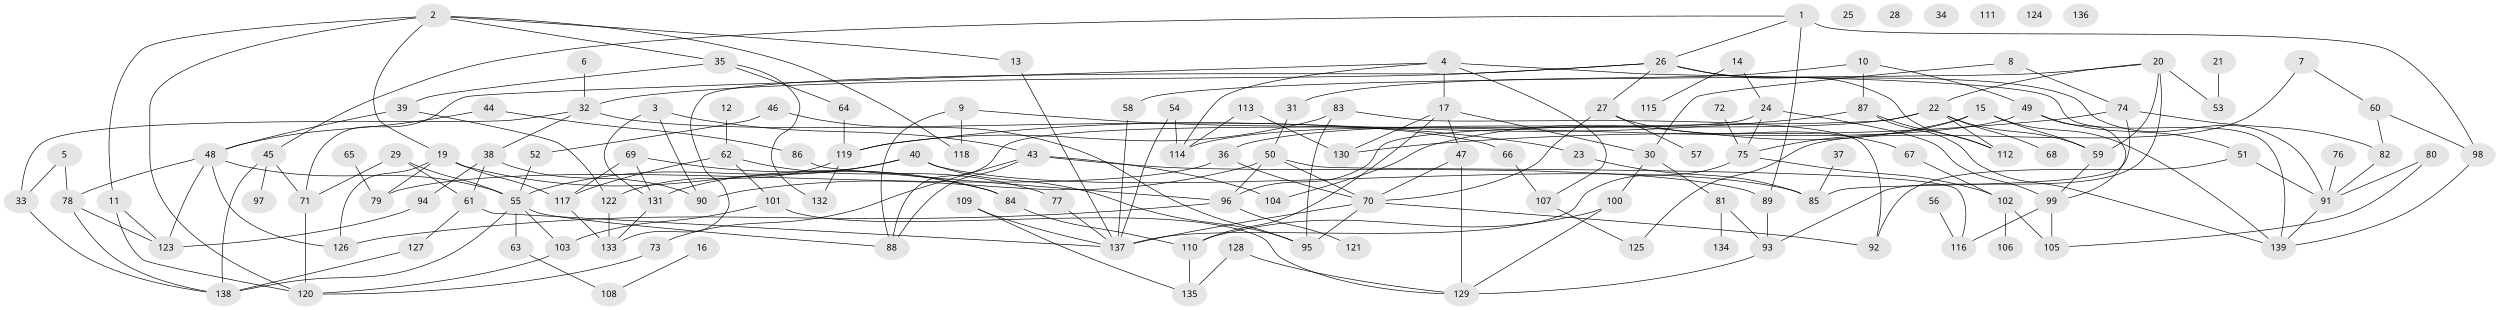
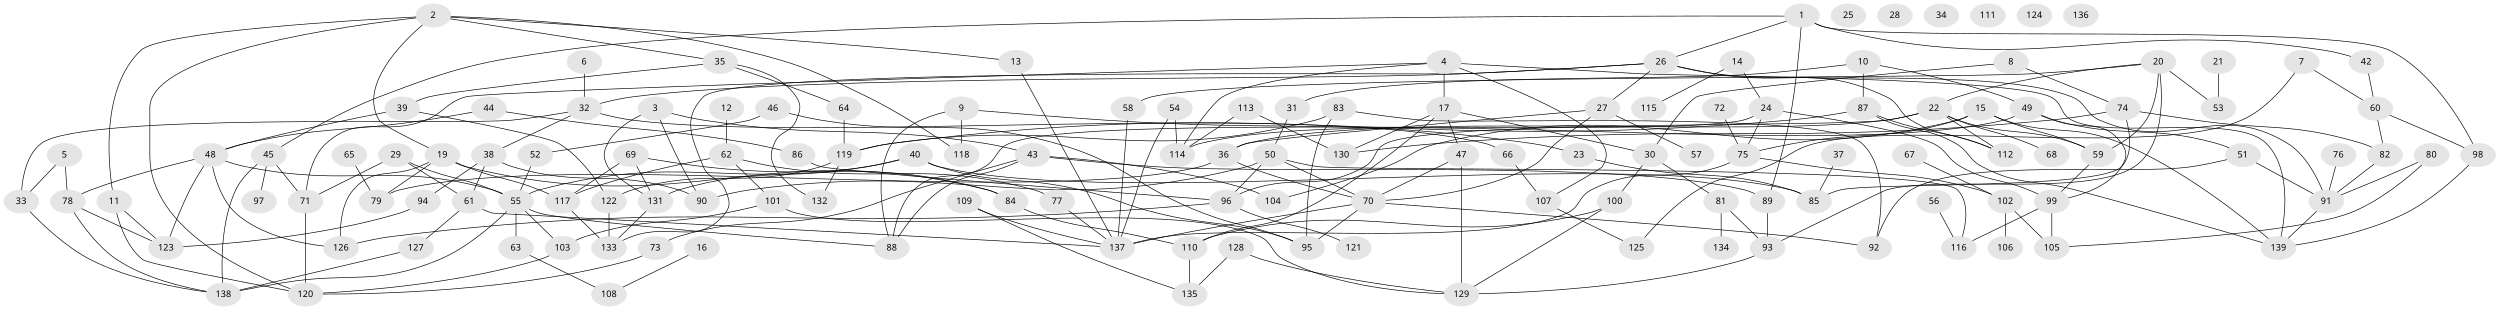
none -> (2366, 62)
(1756, 133) -> (1411, 126)
